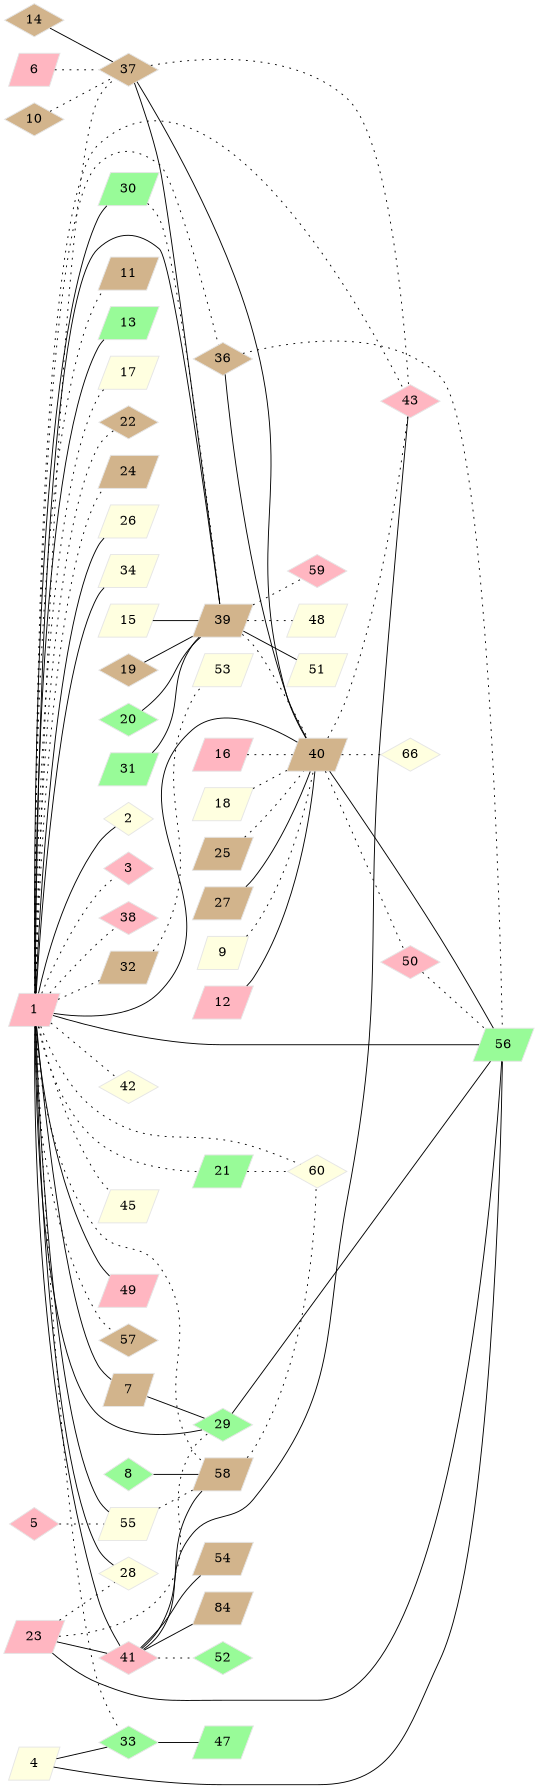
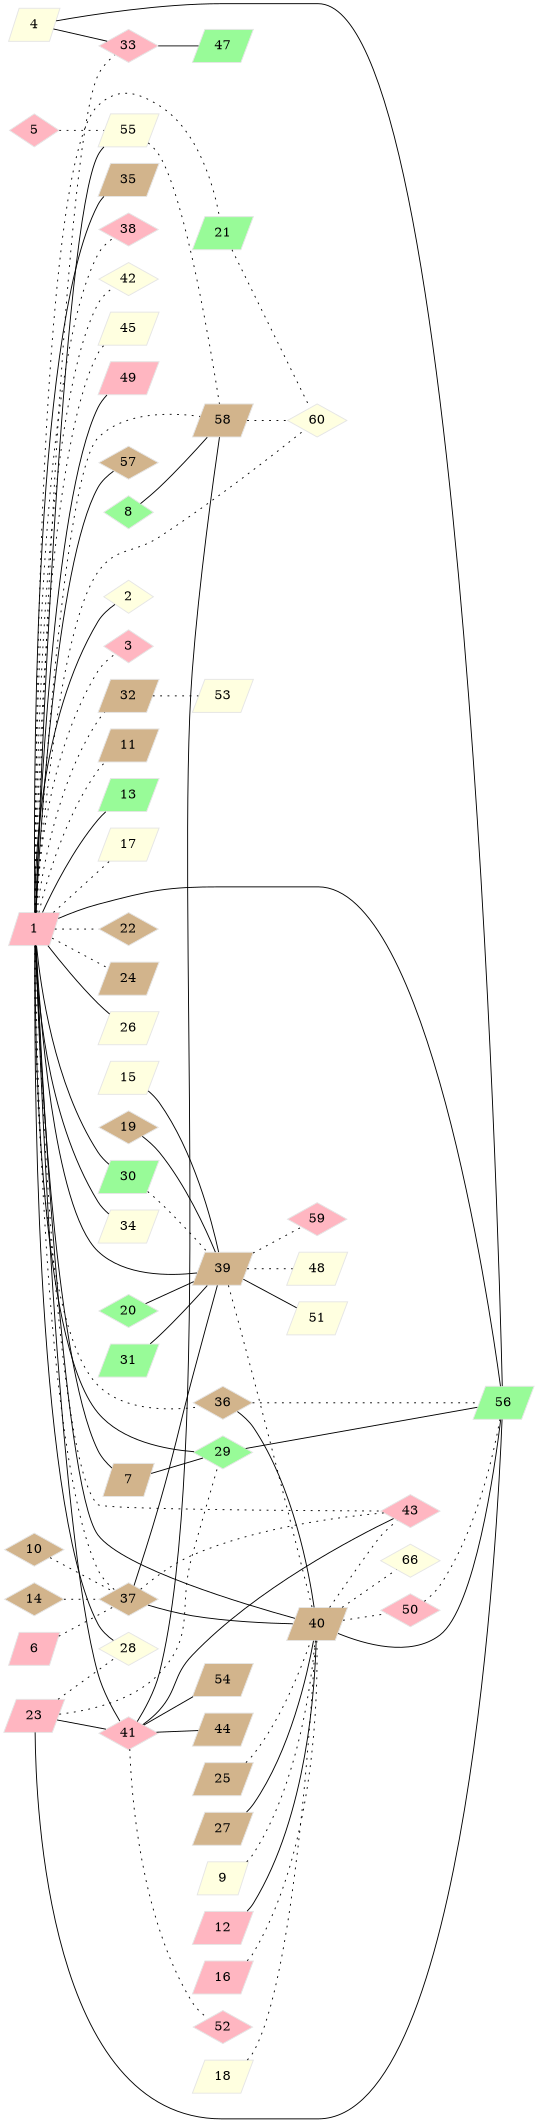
(81, 45) -> (77, 1599)
none -> (129, 180)
(51, 1186) -> (71, 574)
(223, 1608) -> (223, 1730)
(223, 1658) -> (223, 2027)
(129, 1742) -> (129, 46)
